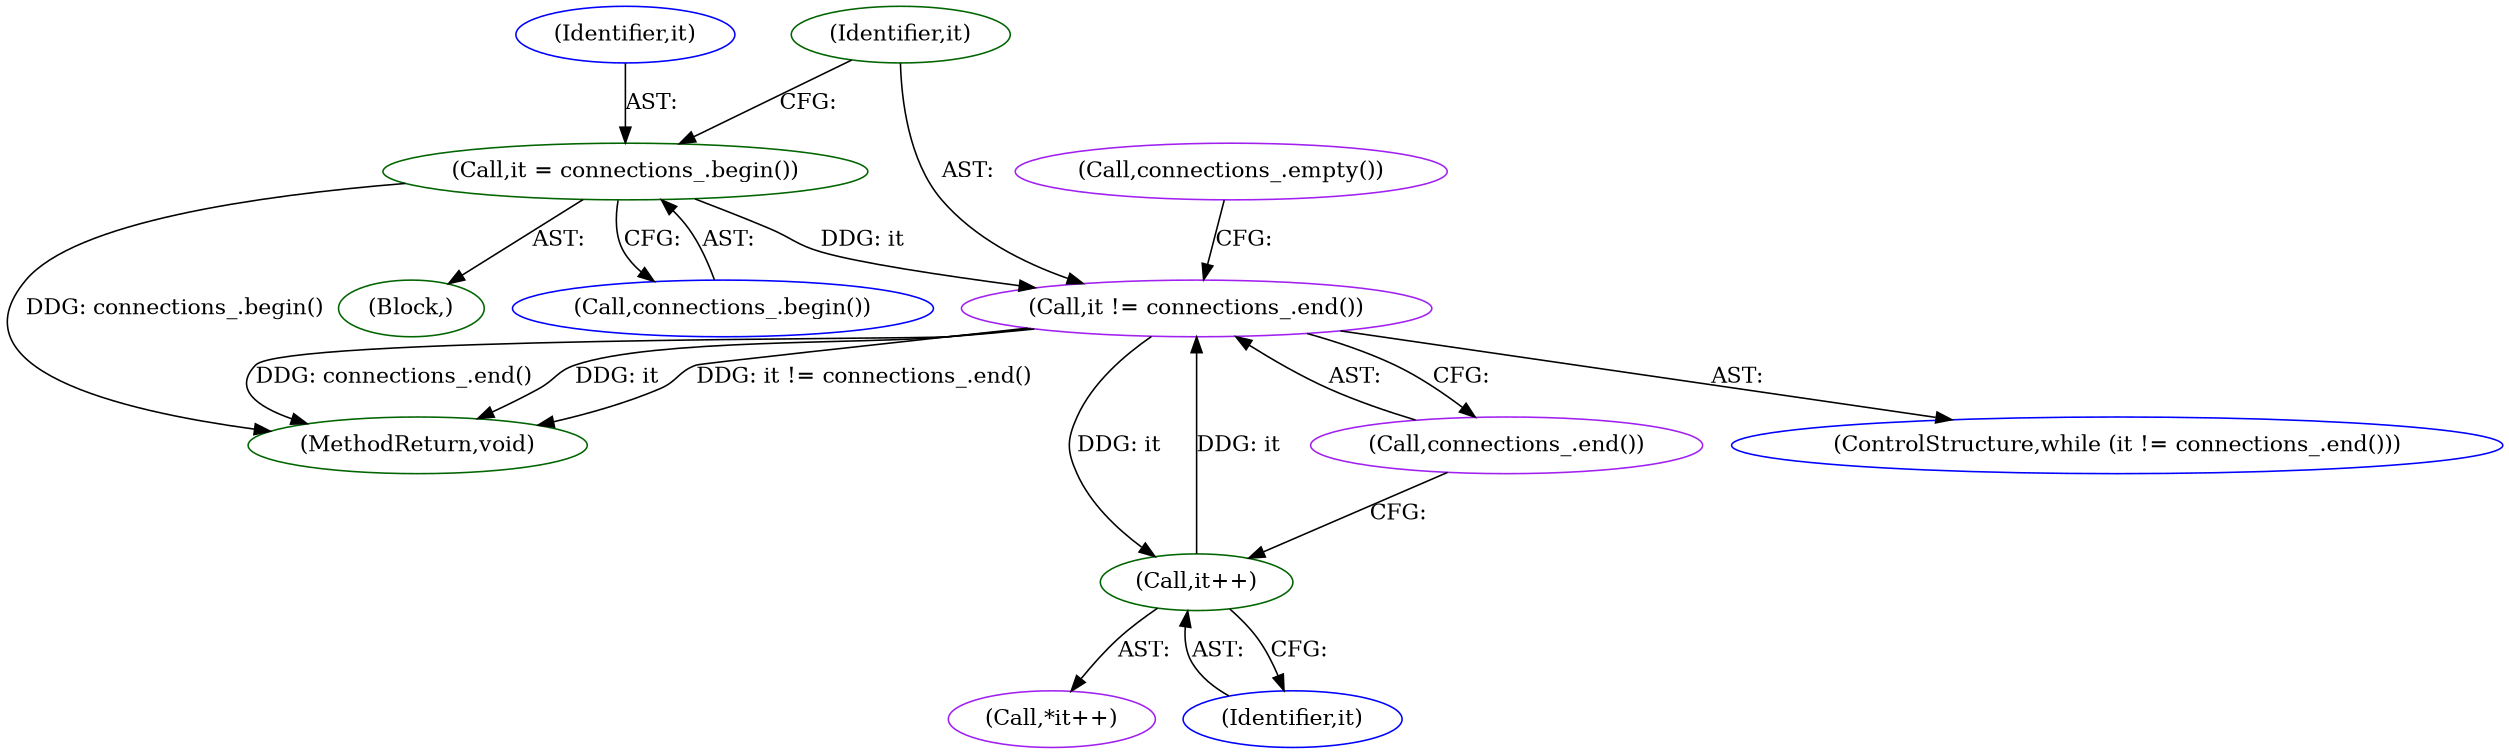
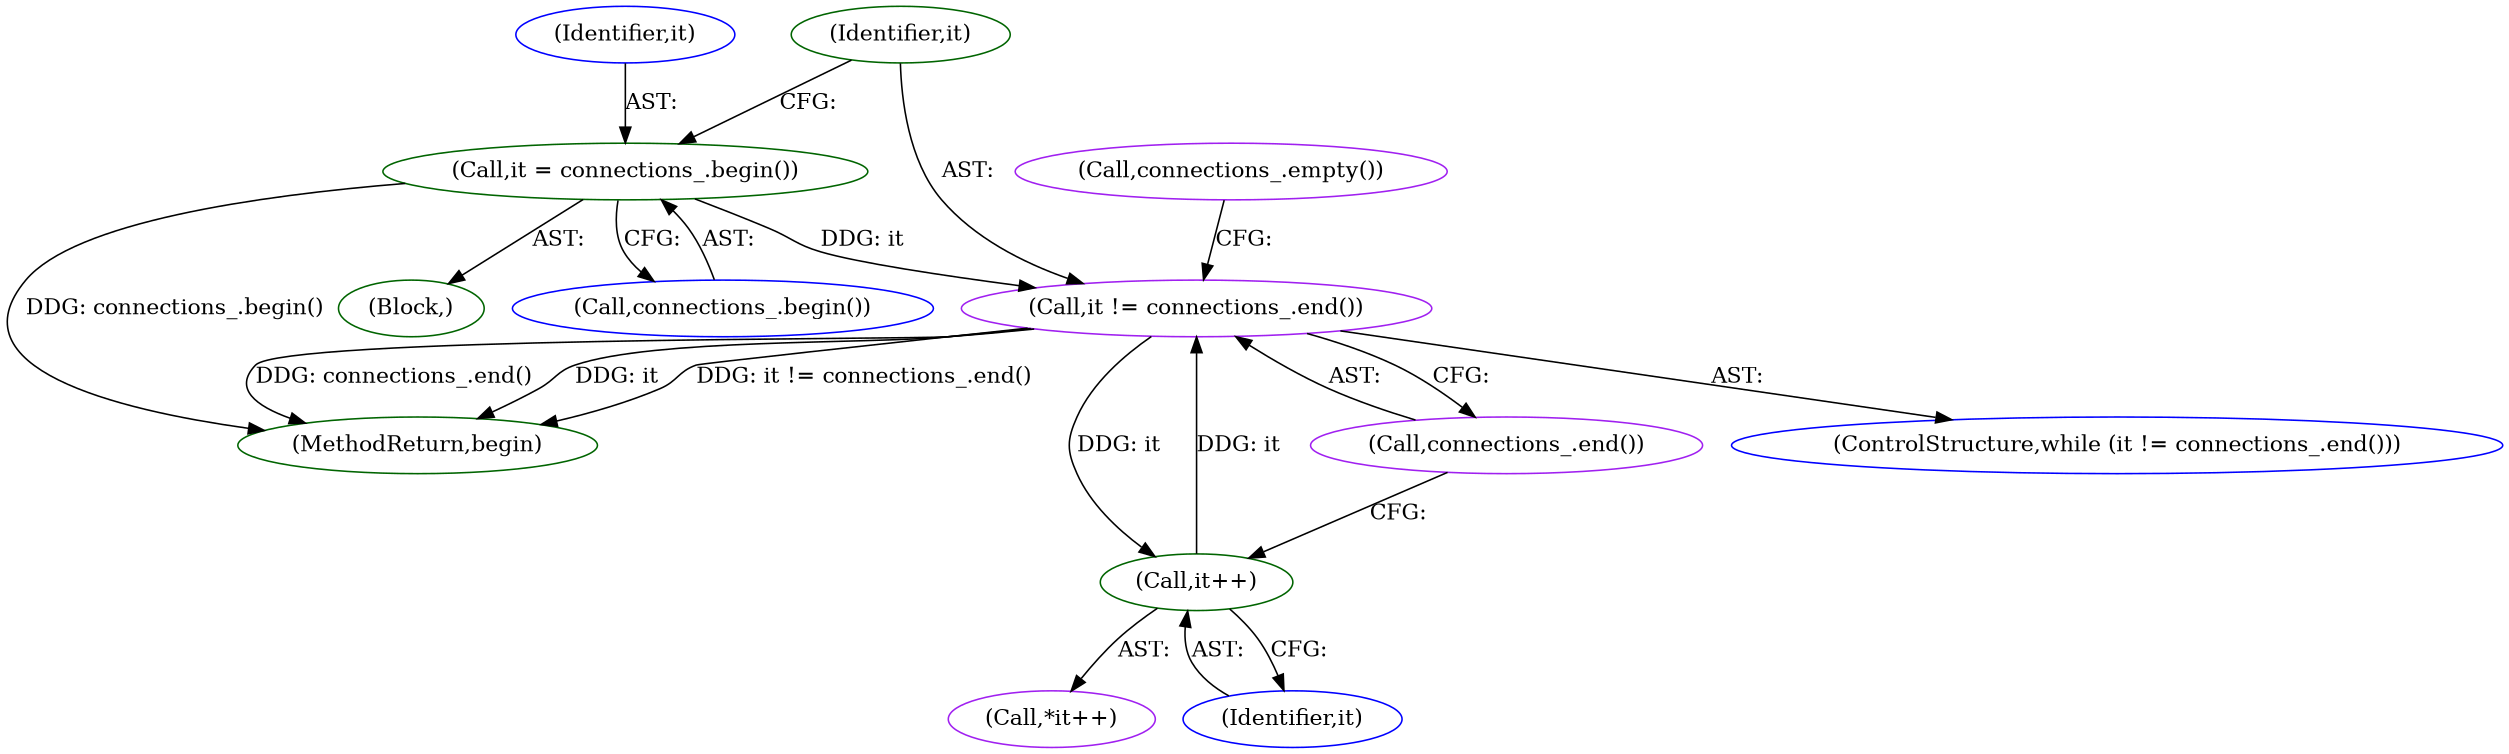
(418, 445) -> (418, 445)
